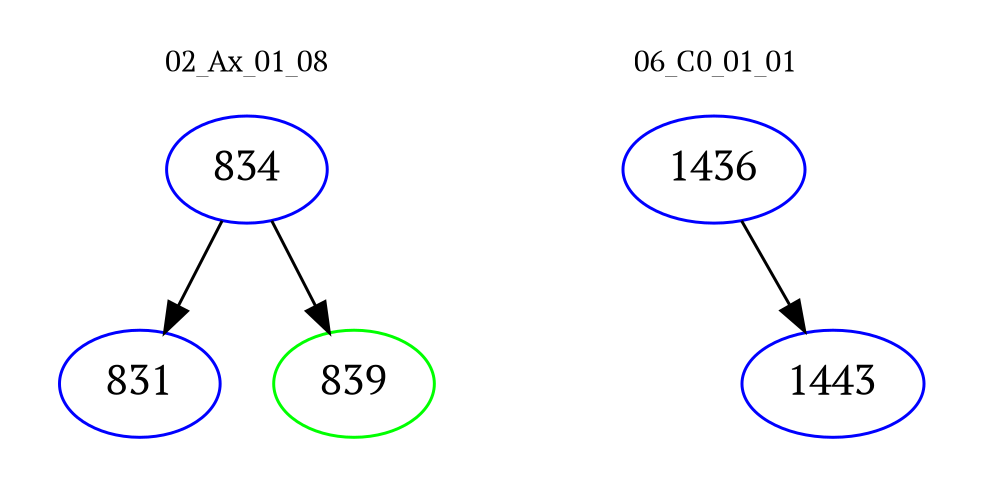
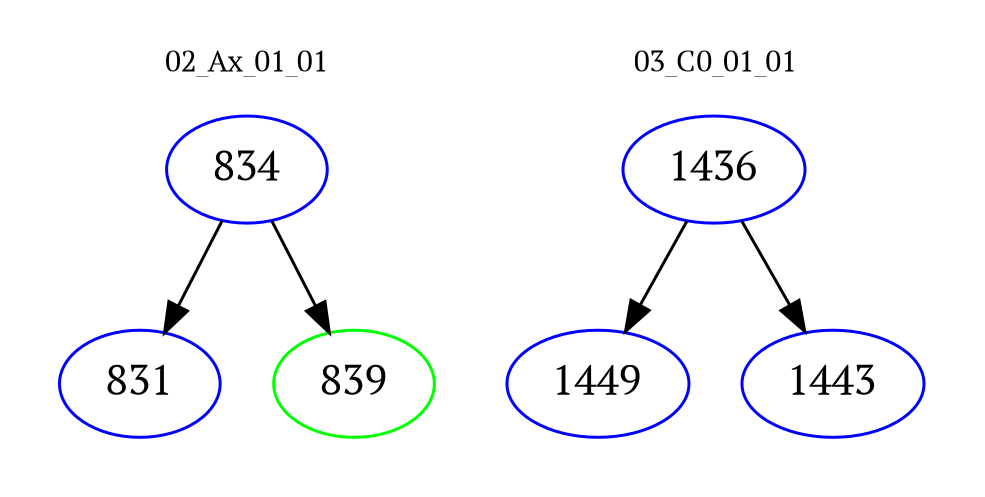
(247, 64) -> (247, 64)
(715, 64) -> (715, 64)
none -> (598, 384)
